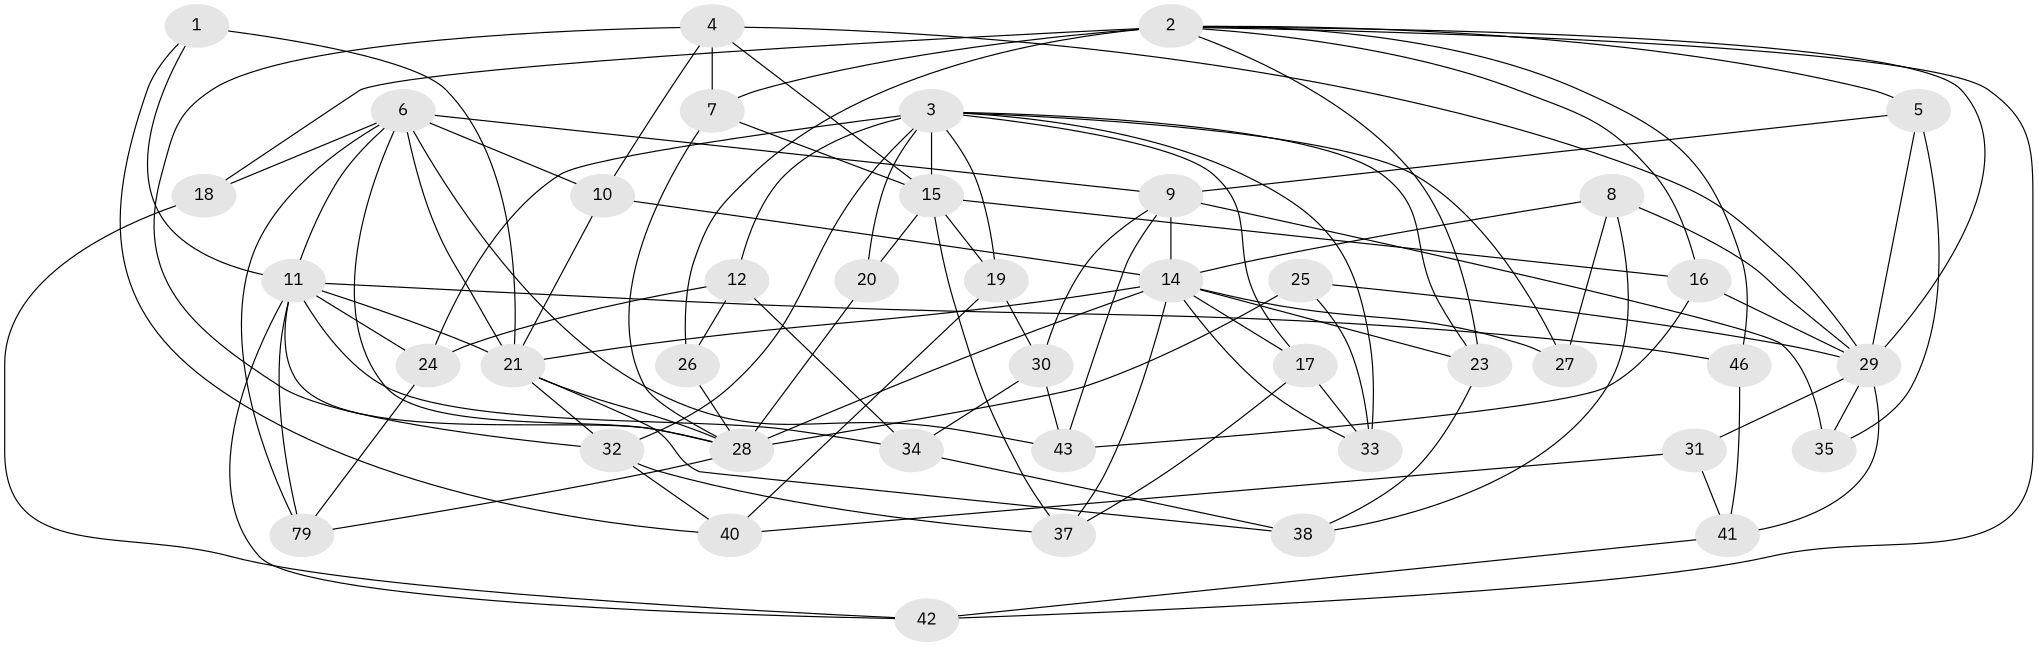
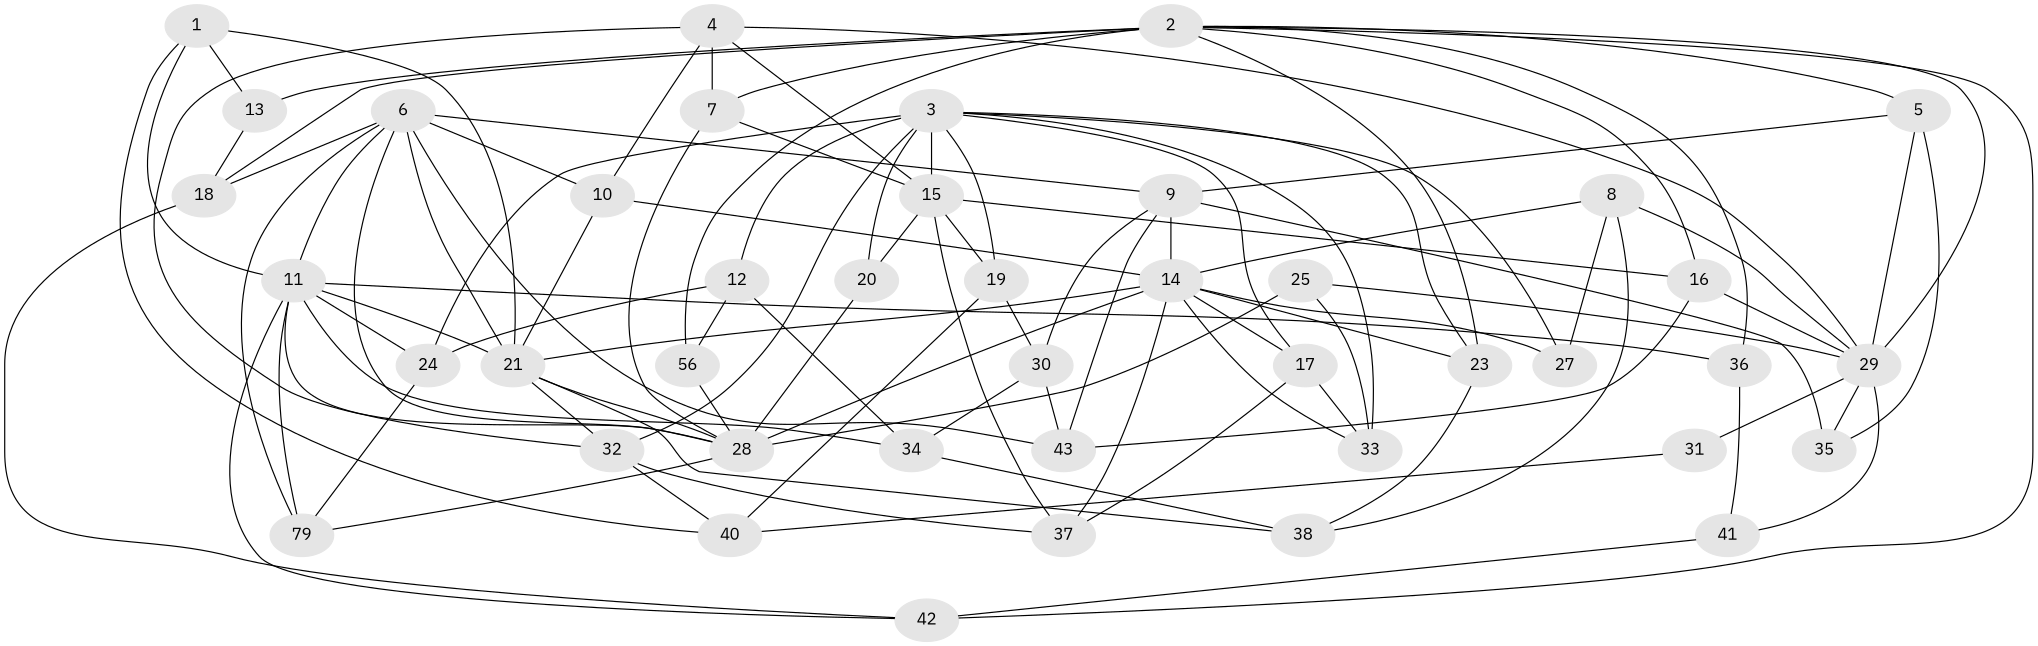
none -> (255, 111)
(687, 366) -> (687, 366)
(1739, 366) -> (1739, 366)
(1711, 493) -> none
